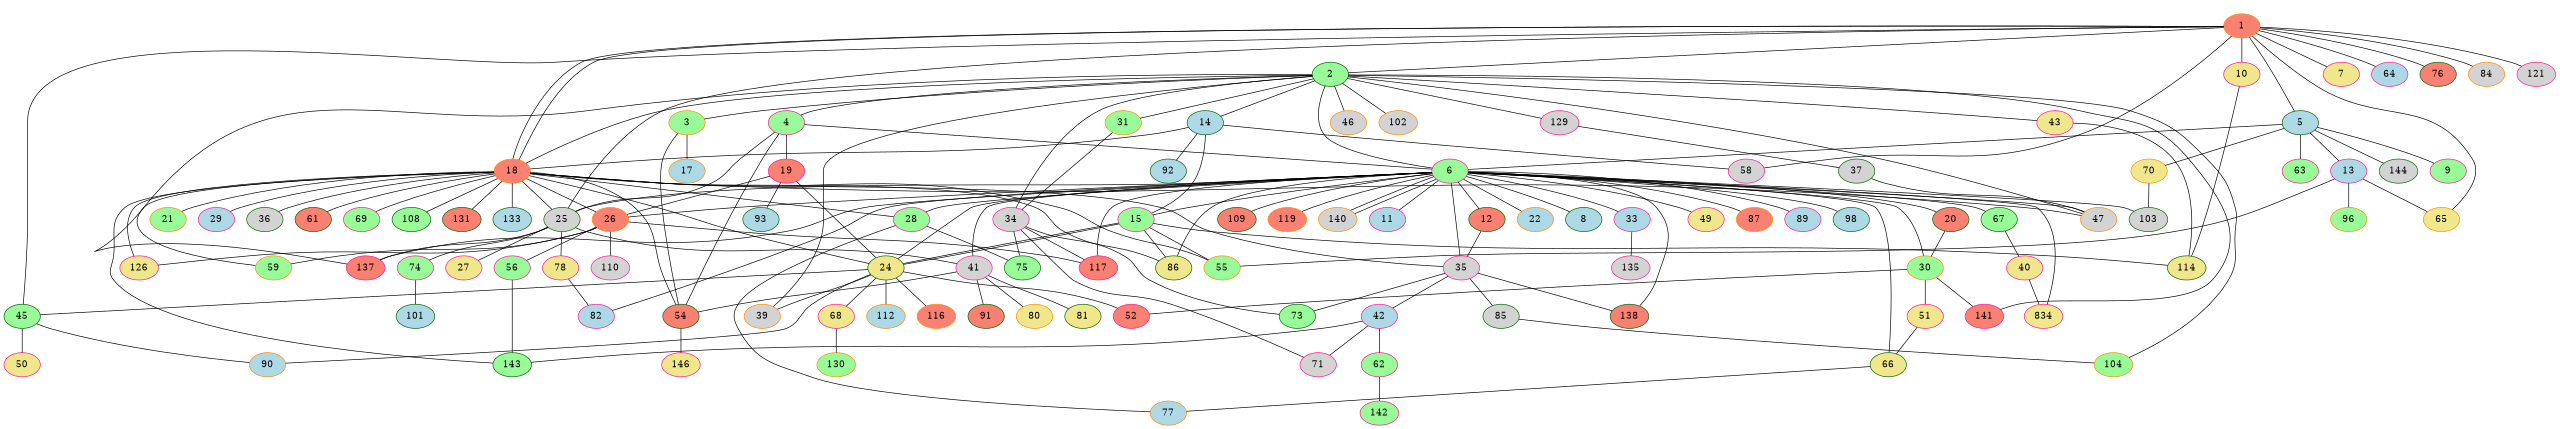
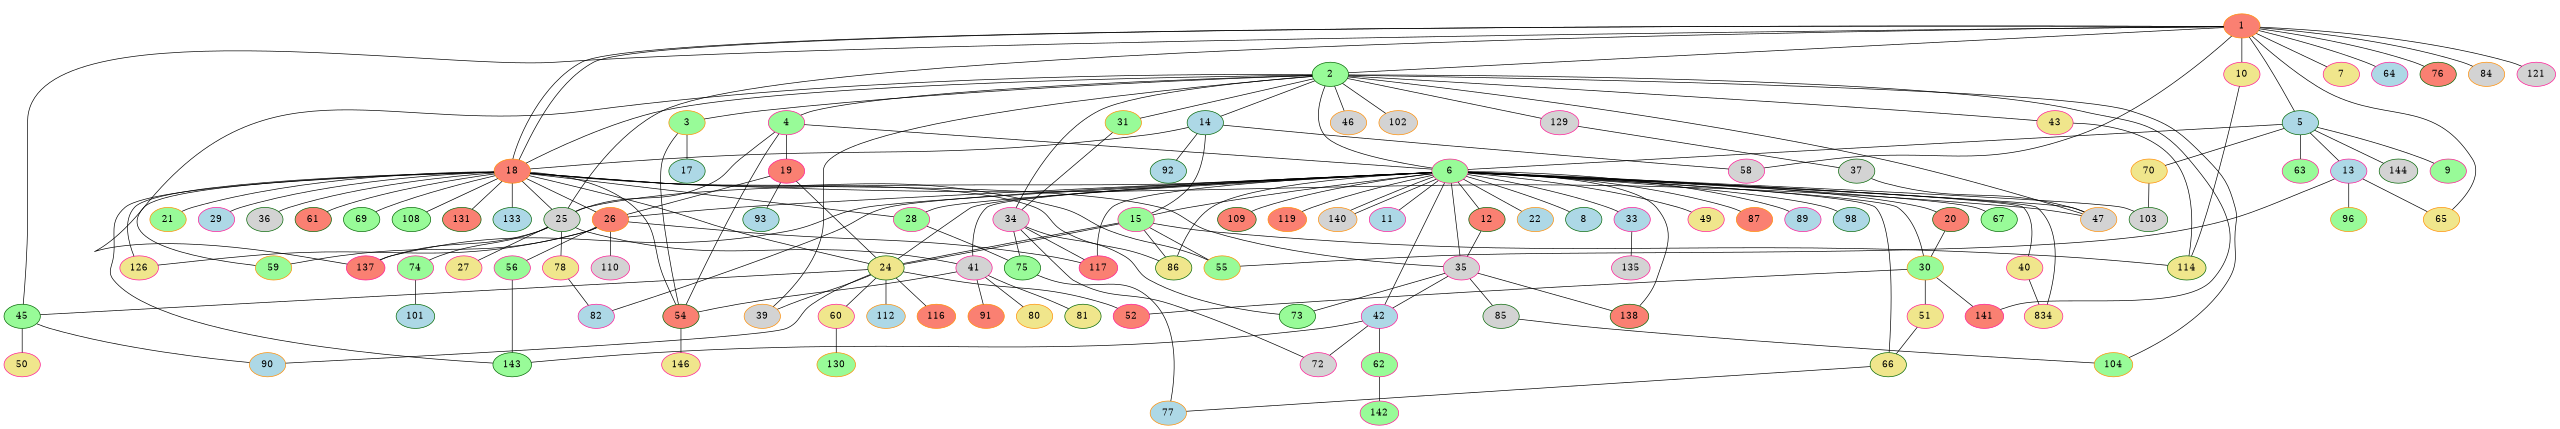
(687, 171) -> (687, 171)
(362, 220) -> (362, 220)
none -> (1416, 241)
(2011, 242) -> (1772, 187)
(836, 316) -> (836, 316)
(986, 316) -> (986, 316)
(1318, 365) -> (1318, 365)
(834, 383) -> (1142, 293)
